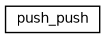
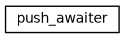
(53, 19) -> (62, 19)
